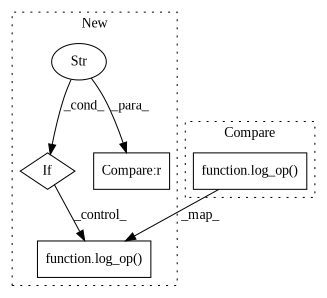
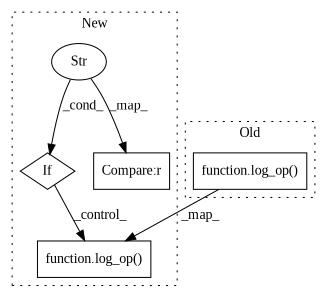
(130, 106) -> (129, 106)
(250, 133) -> (250, 133)
